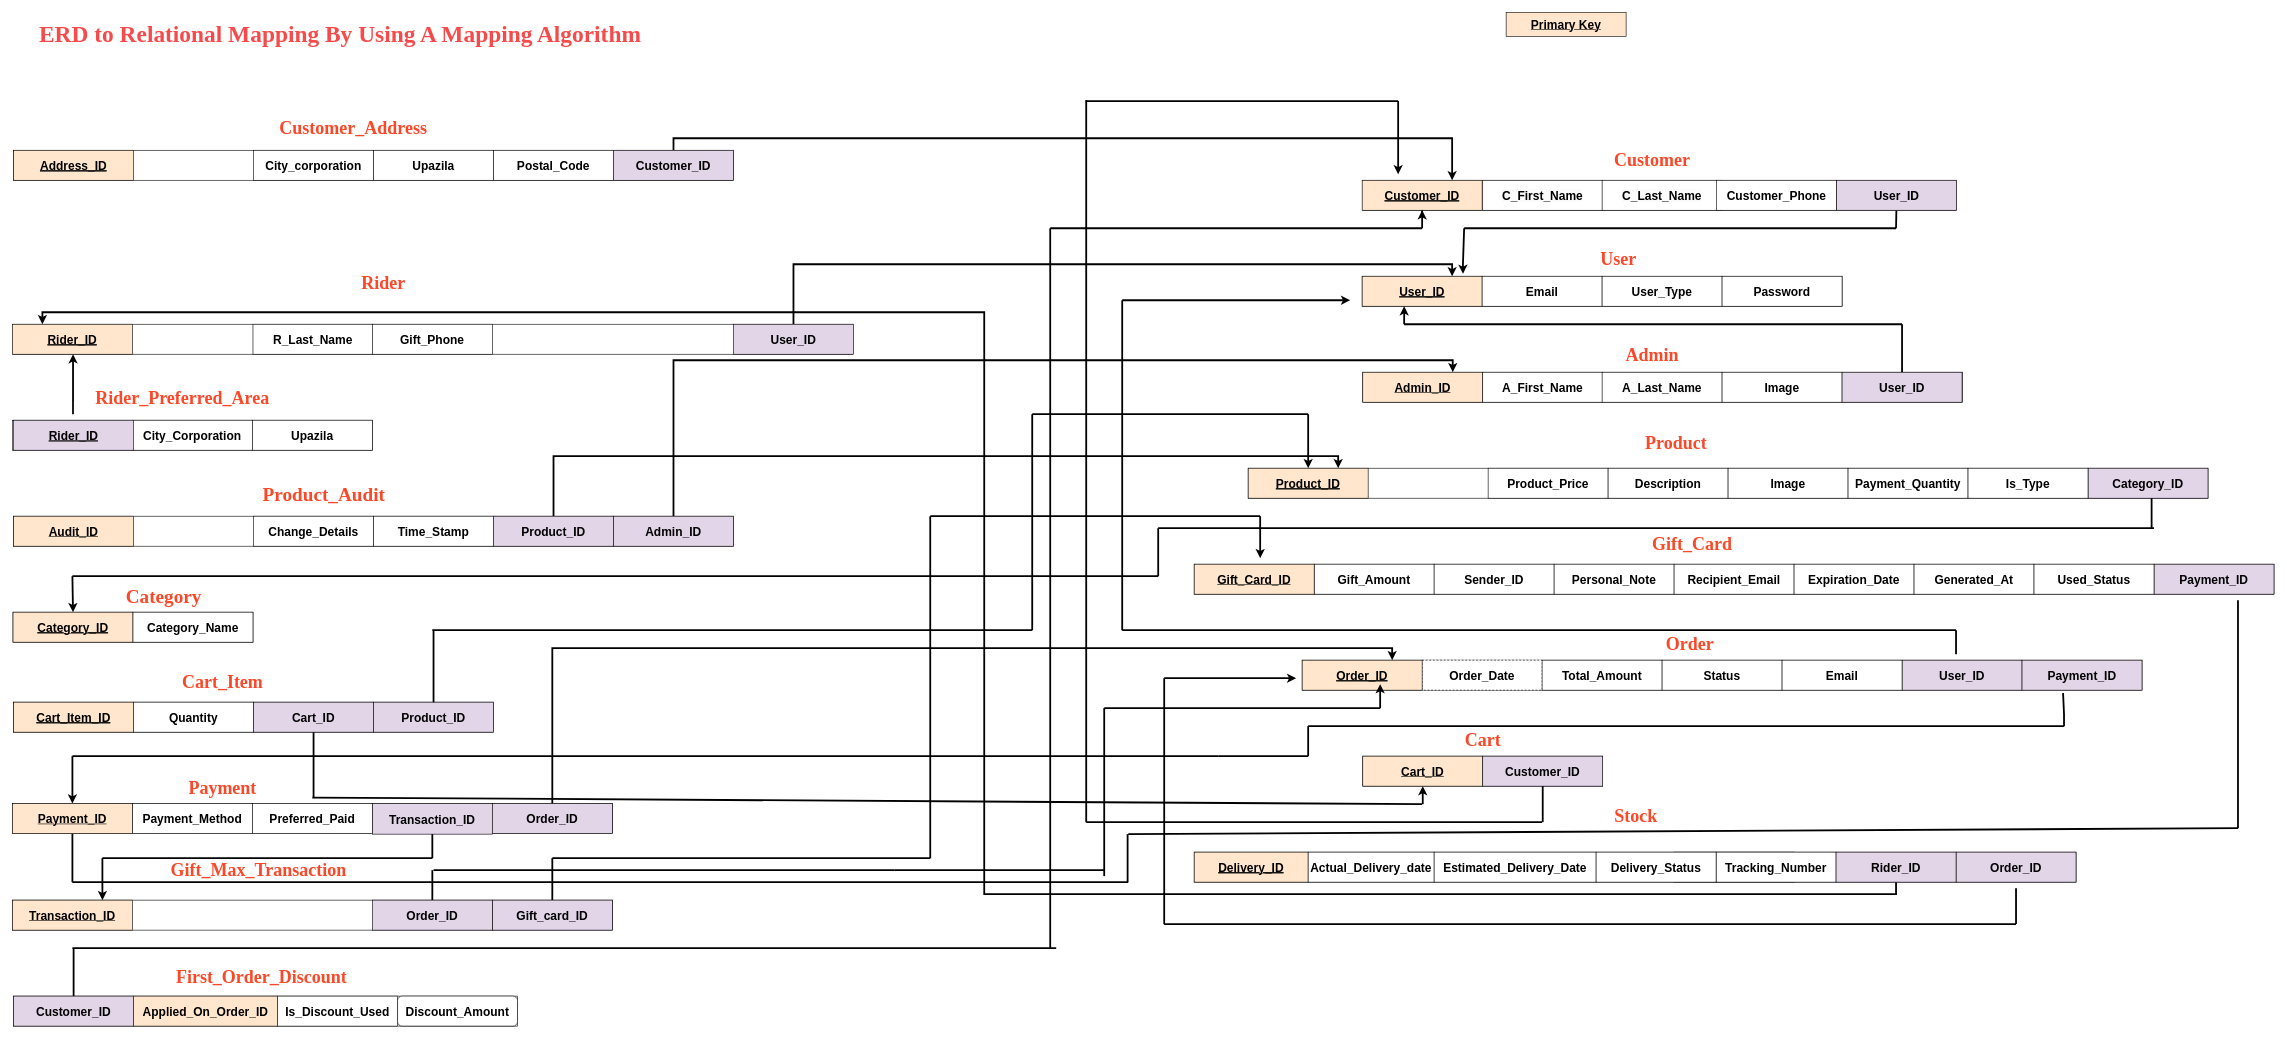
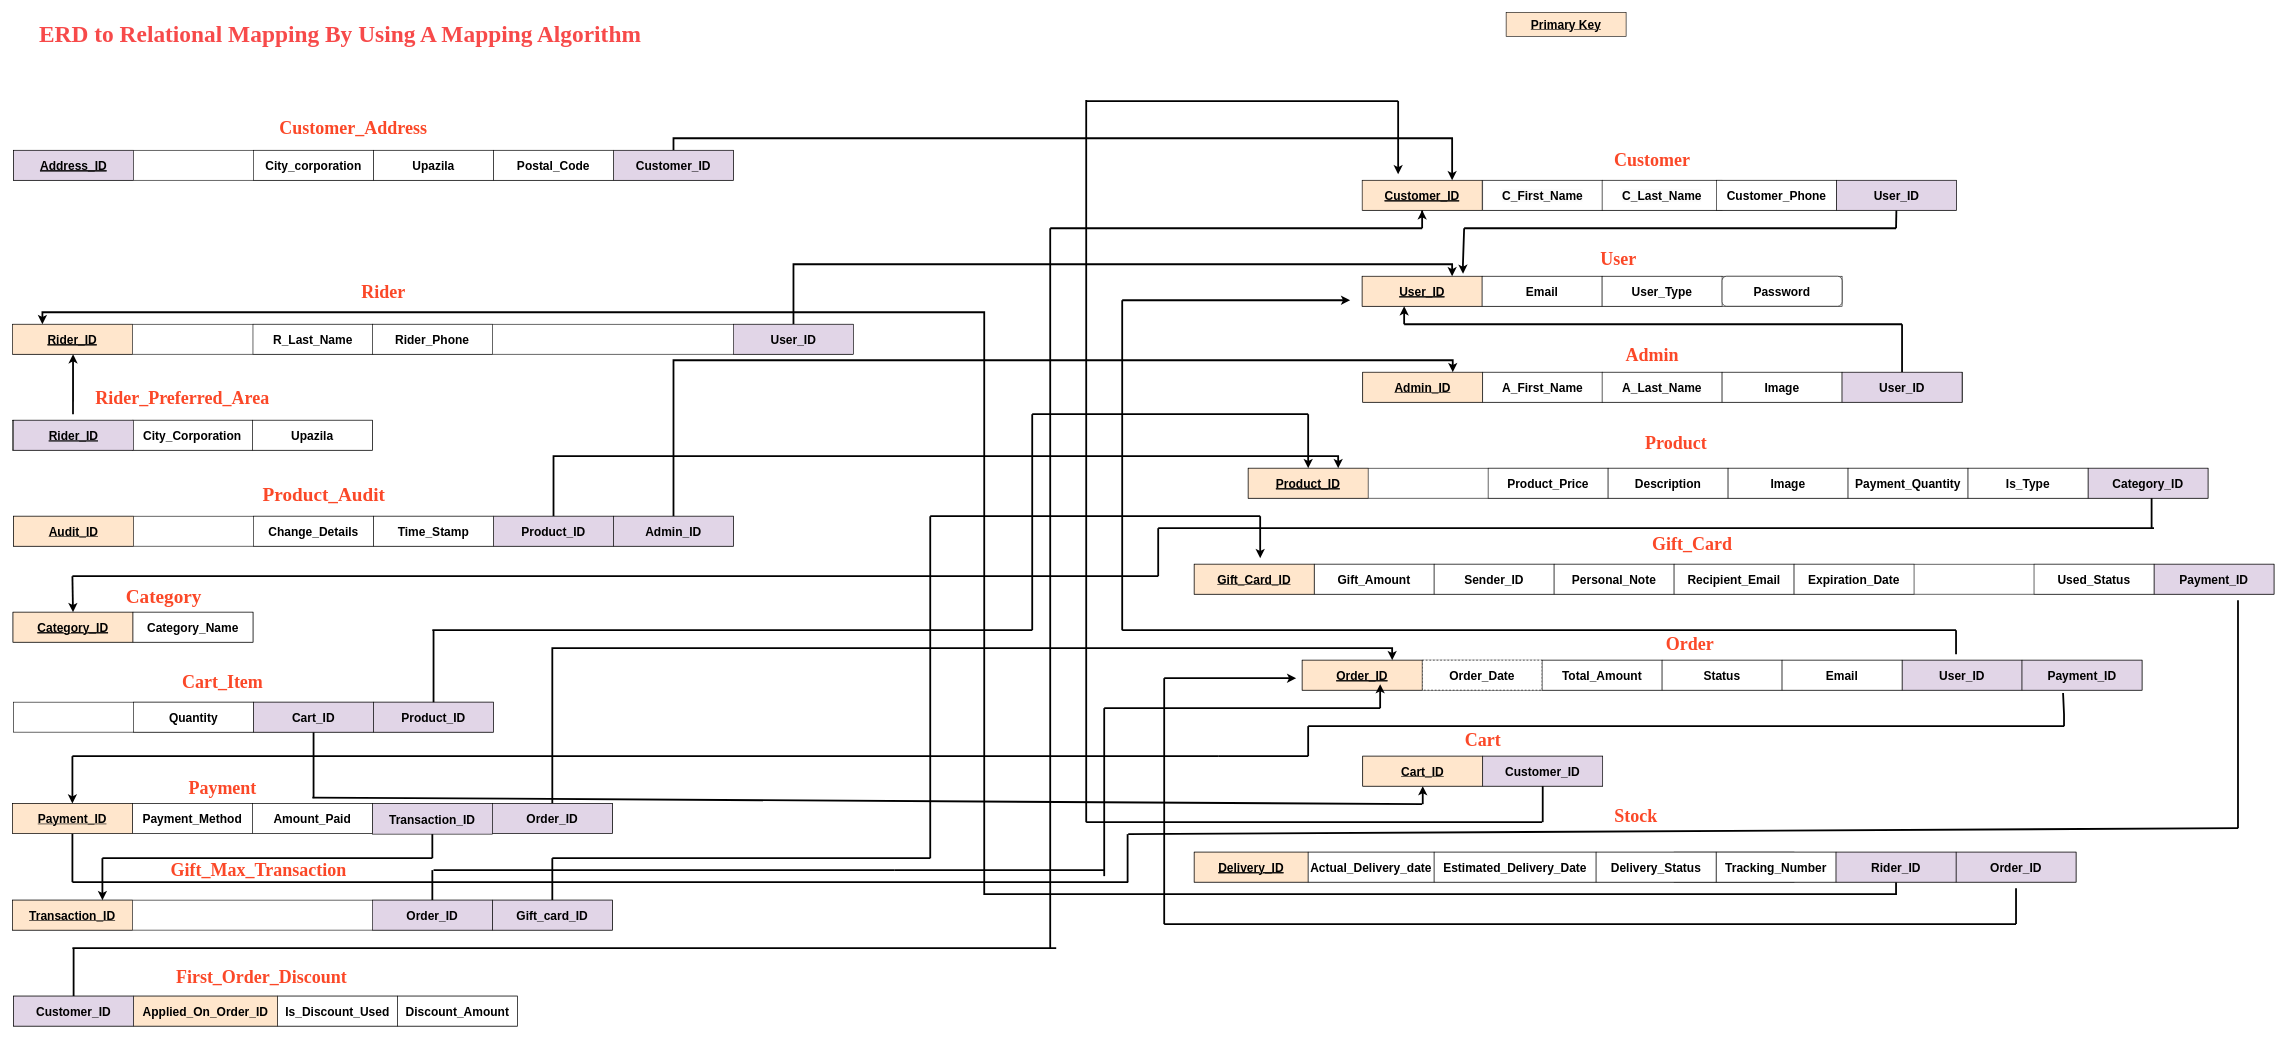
(74, 165) -> (74, 165)
(383, 282) -> (383, 291)
(1782, 291) -> (1782, 291)
(432, 339) -> (432, 339)
(1974, 579) -> none
(74, 717) -> none
(312, 819) -> (312, 819)
(458, 1011) -> (458, 1011)
